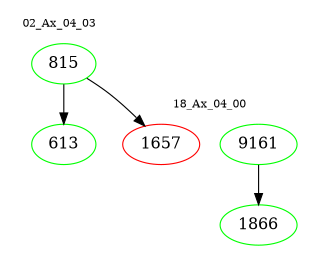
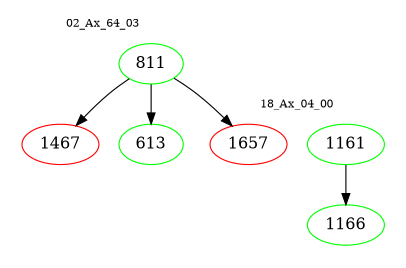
(59, 24) -> (103, 24)
(64, 64) -> (151, 64)
none -> (60, 144)
(259, 144) -> (346, 144)
(259, 225) -> (346, 225)
